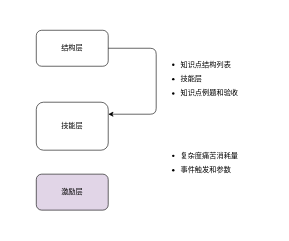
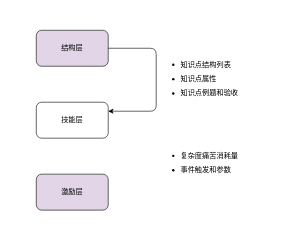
(72, 48) -> (72, 48)
(186, 78) -> (186, 78)
(72, 126) -> (72, 120)
